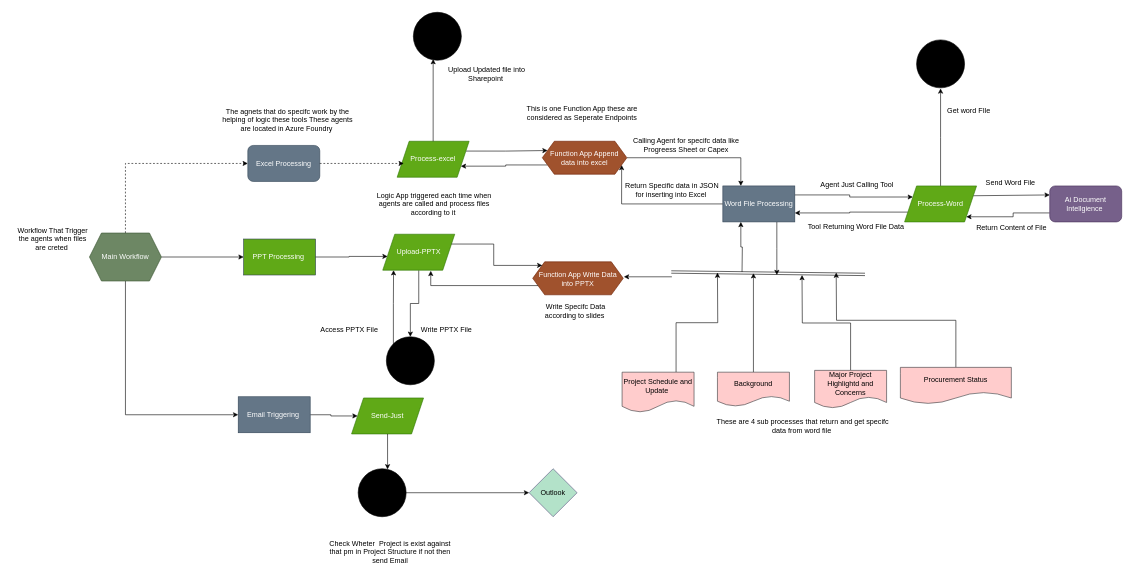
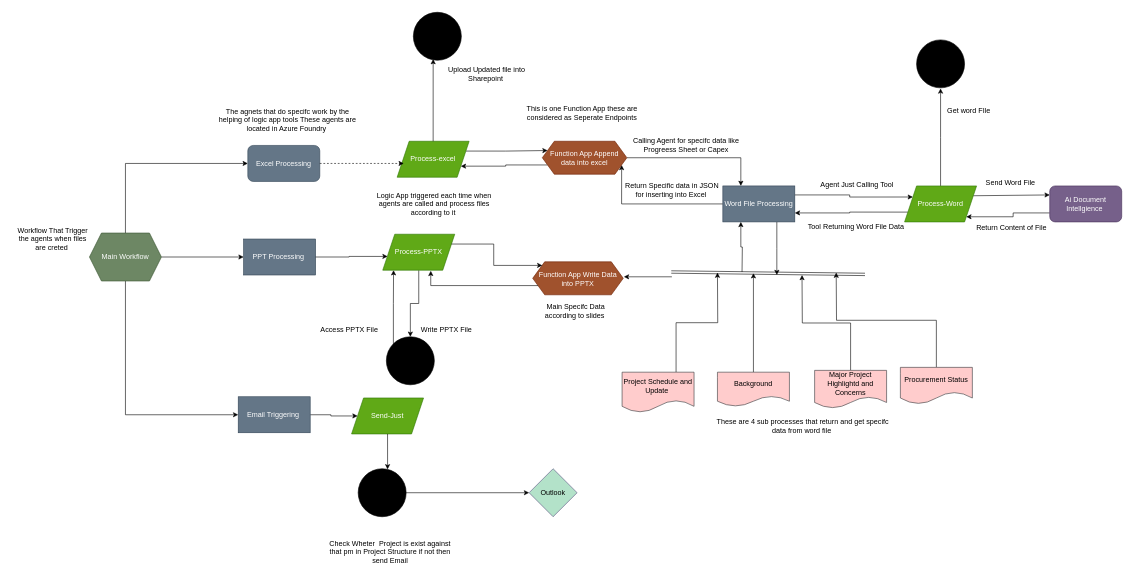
(287, 120) -> (287, 120)
(150, 164) -> (150, 164)
(419, 252) -> (419, 252)
(279, 257) -> (279, 257)
(576, 312) -> (576, 312)
(956, 386) -> (936, 386)
